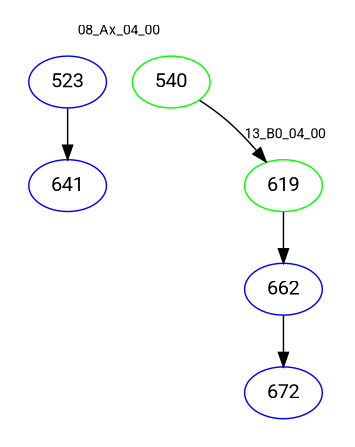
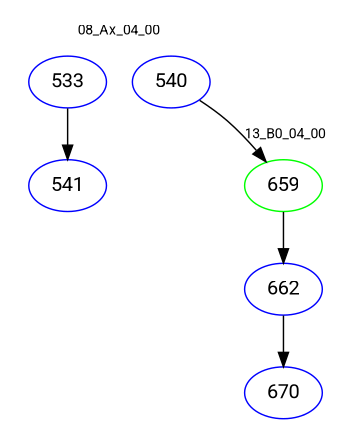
(68, 82) -> (68, 82)
(171, 82) -> (171, 82)
(68, 186) -> (68, 186)
(283, 186) -> (283, 186)
(283, 393) -> (283, 393)
